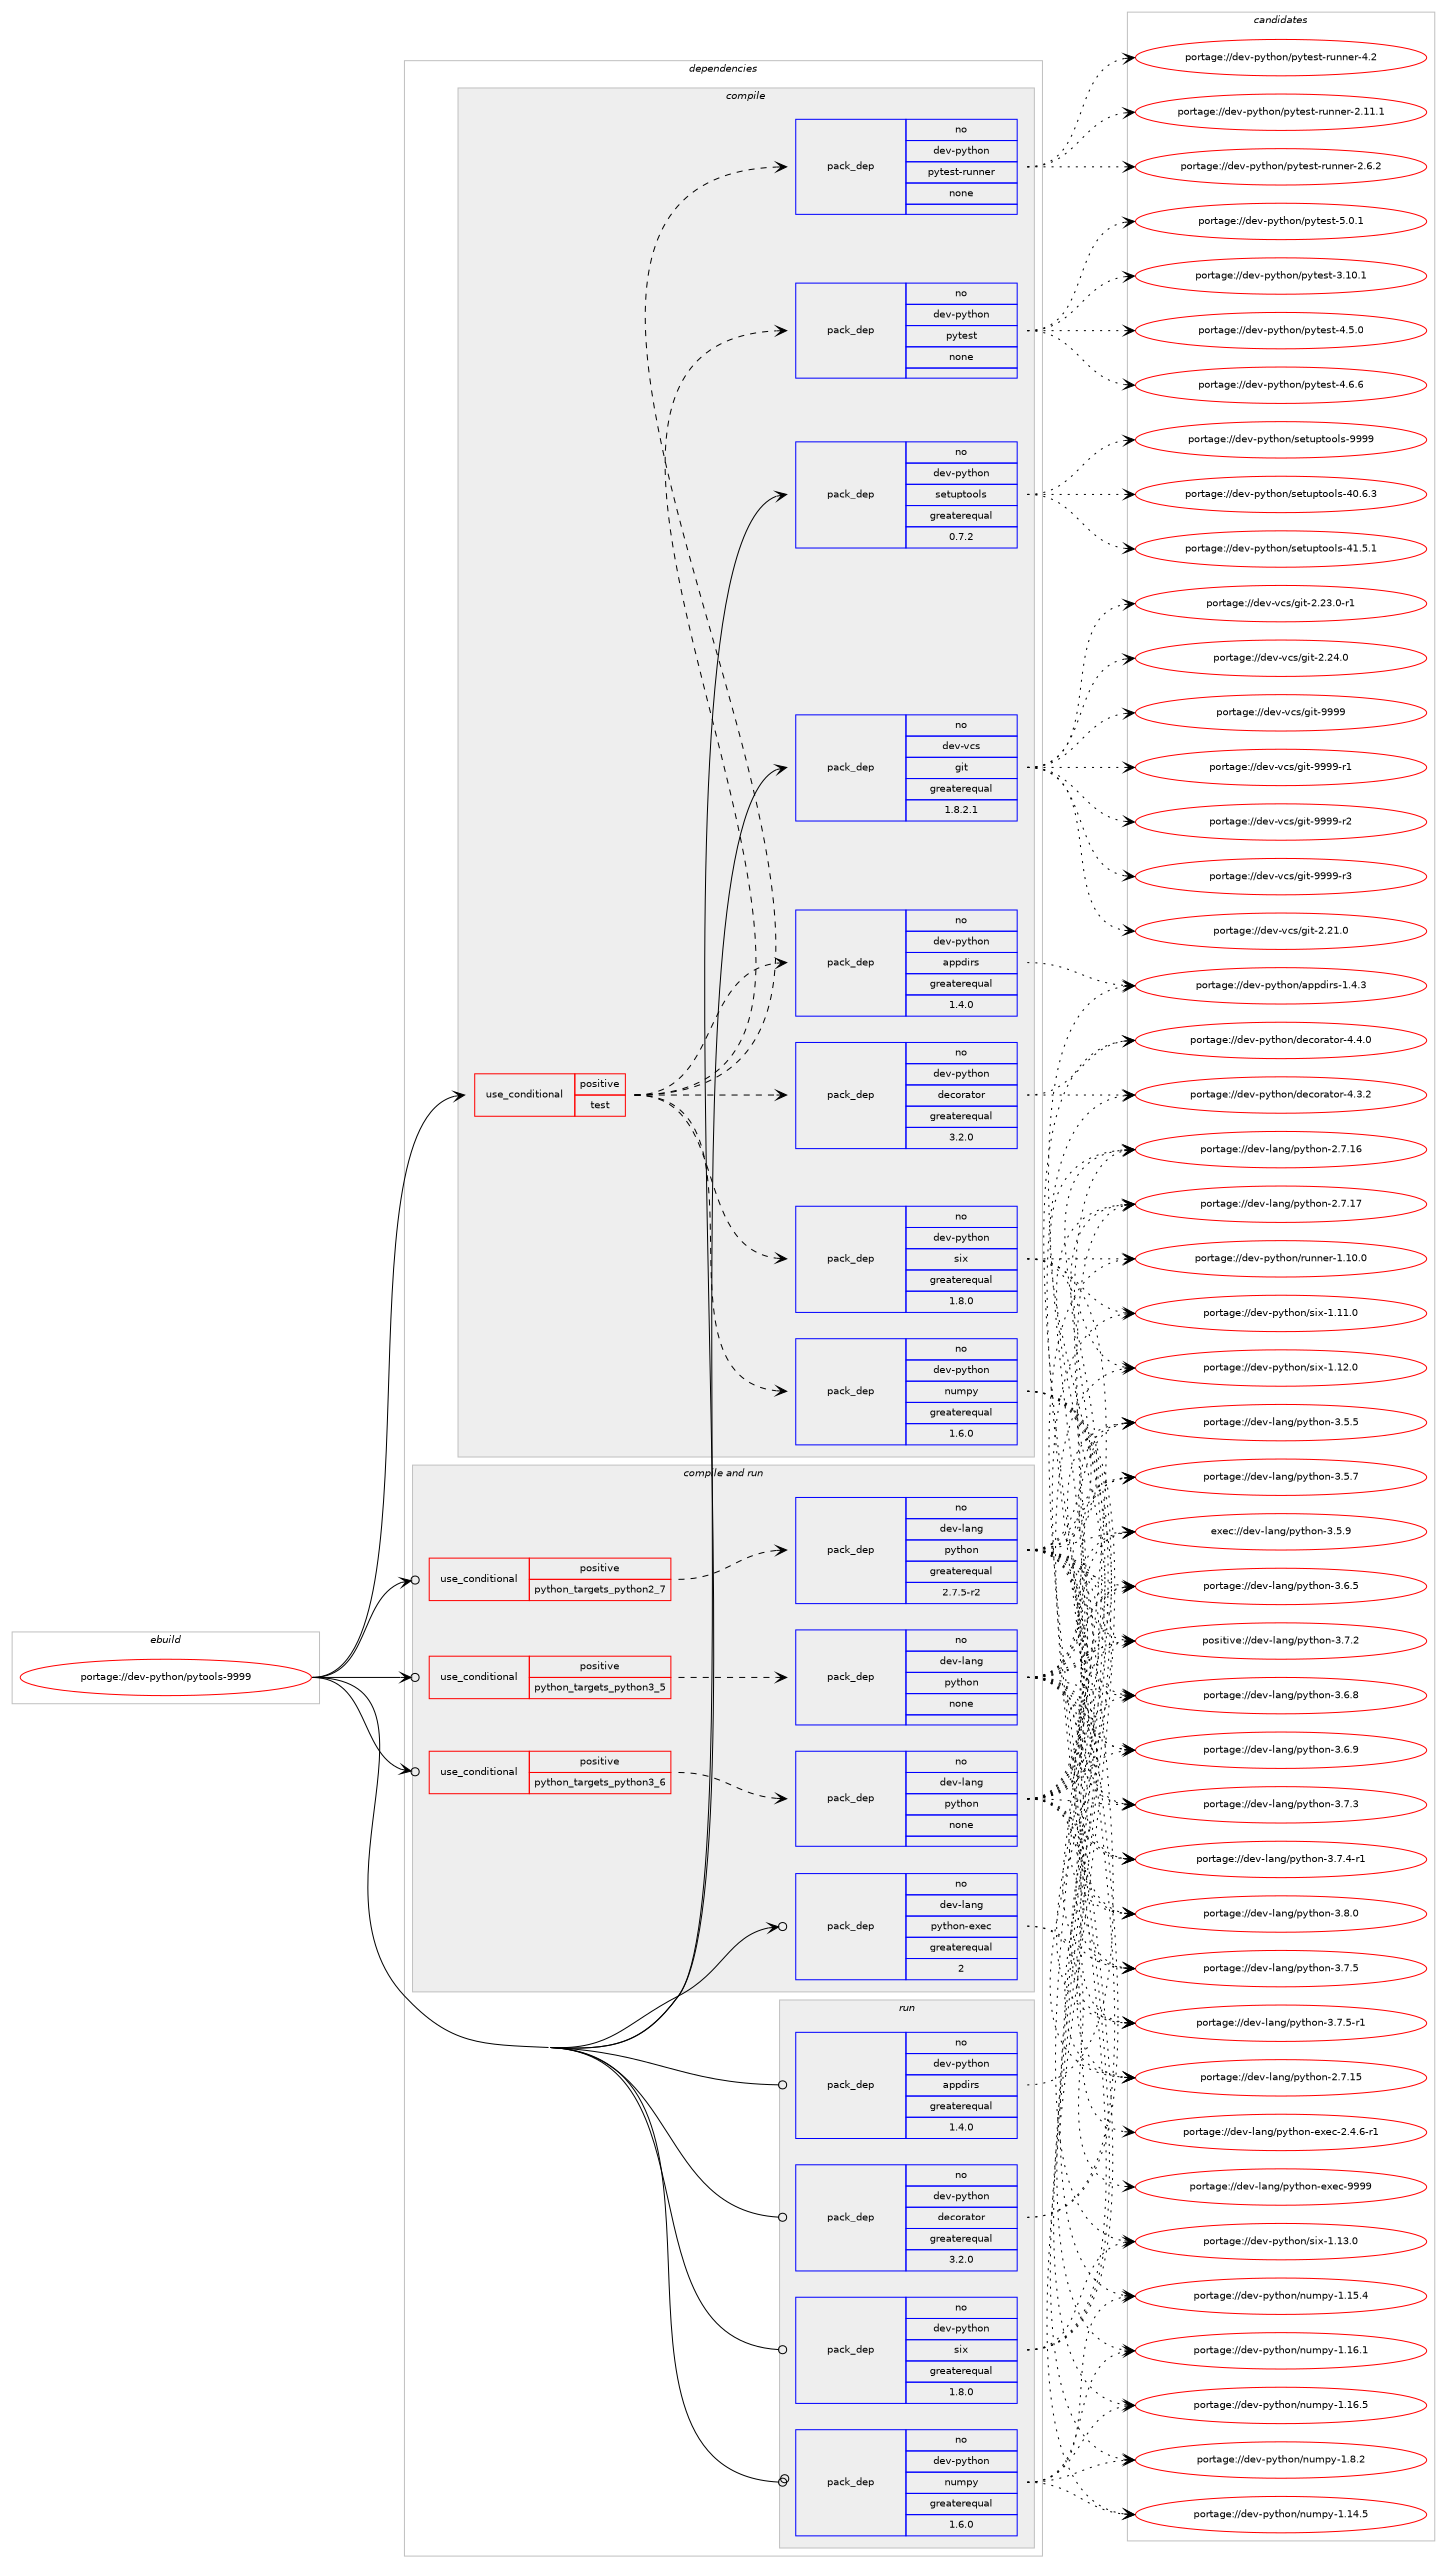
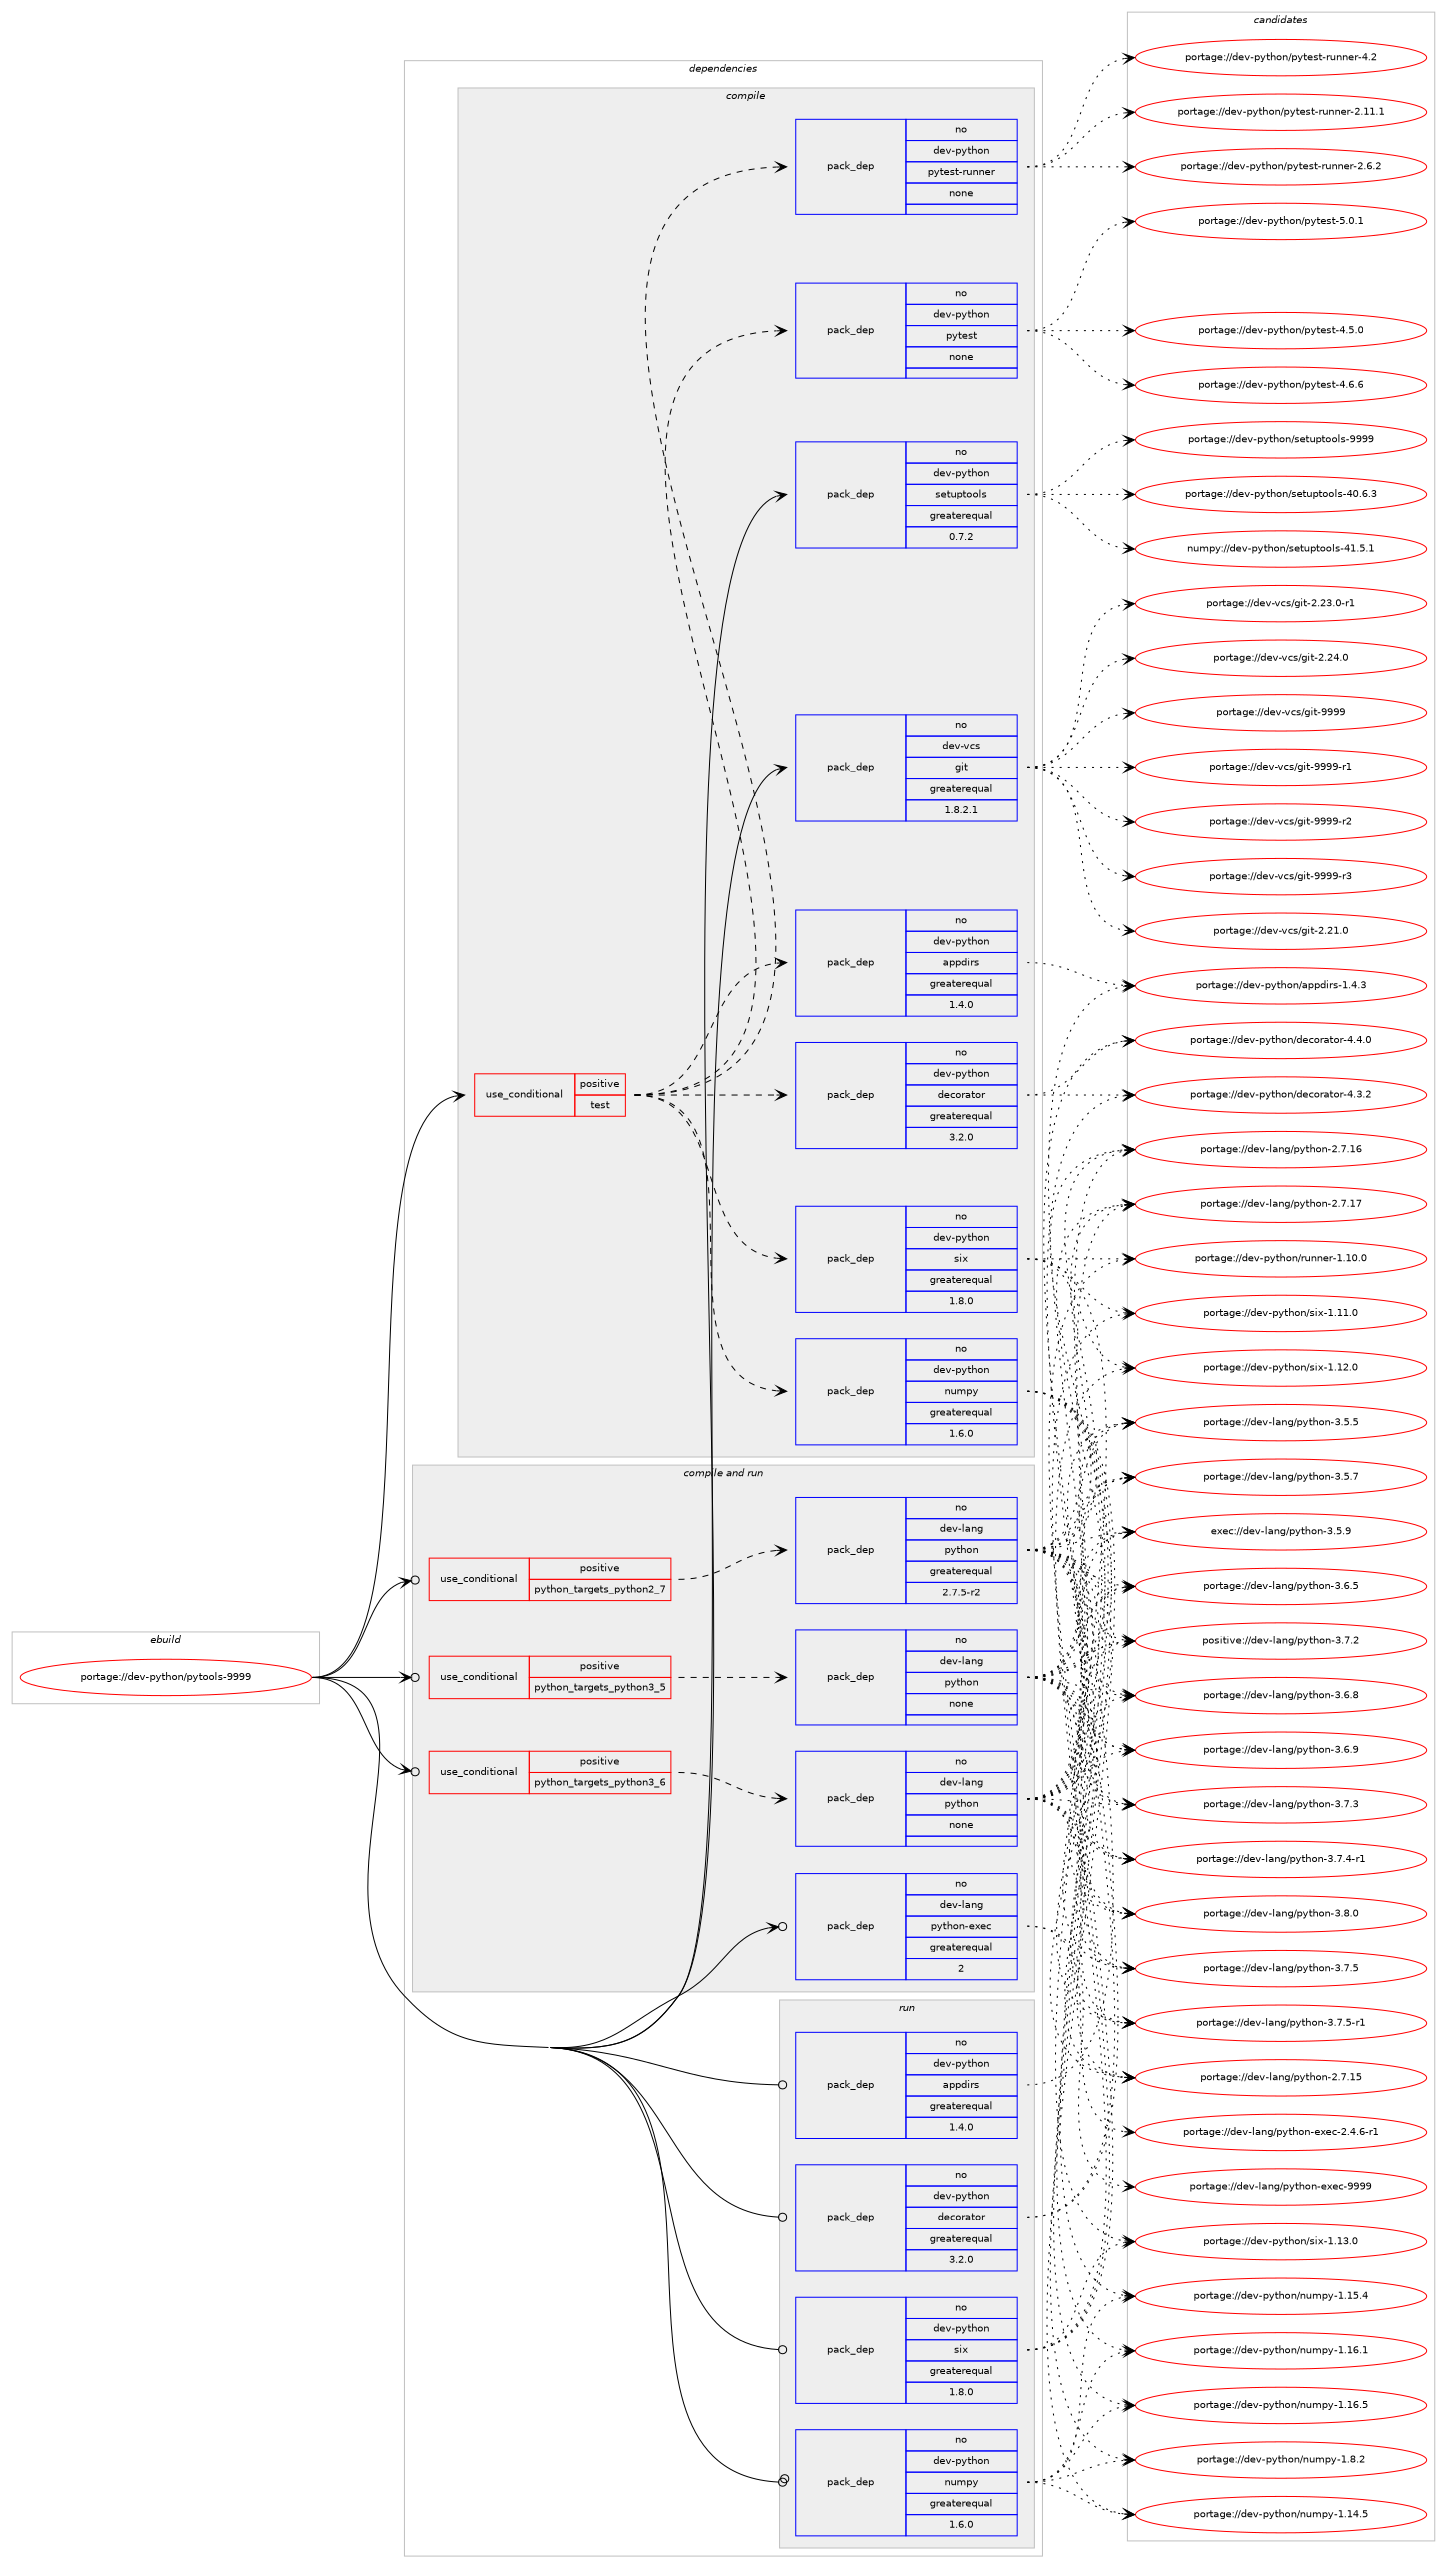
(1281, 276) -> none
(1281, 549) -> (1281, 549)
